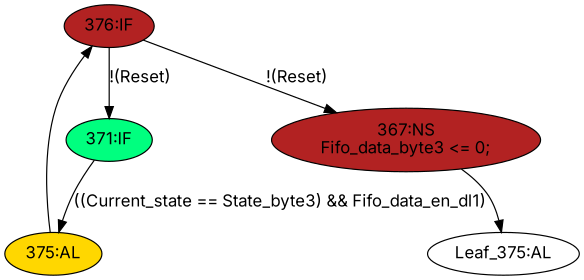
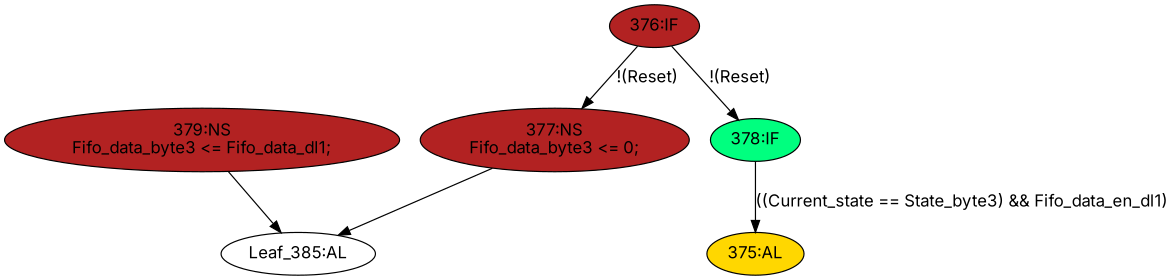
(49, 140) -> none
(109, 140) -> (755, 140)
none -> (202, 140)
(406, 140) -> (555, 140)
(503, 254) -> (298, 254)
